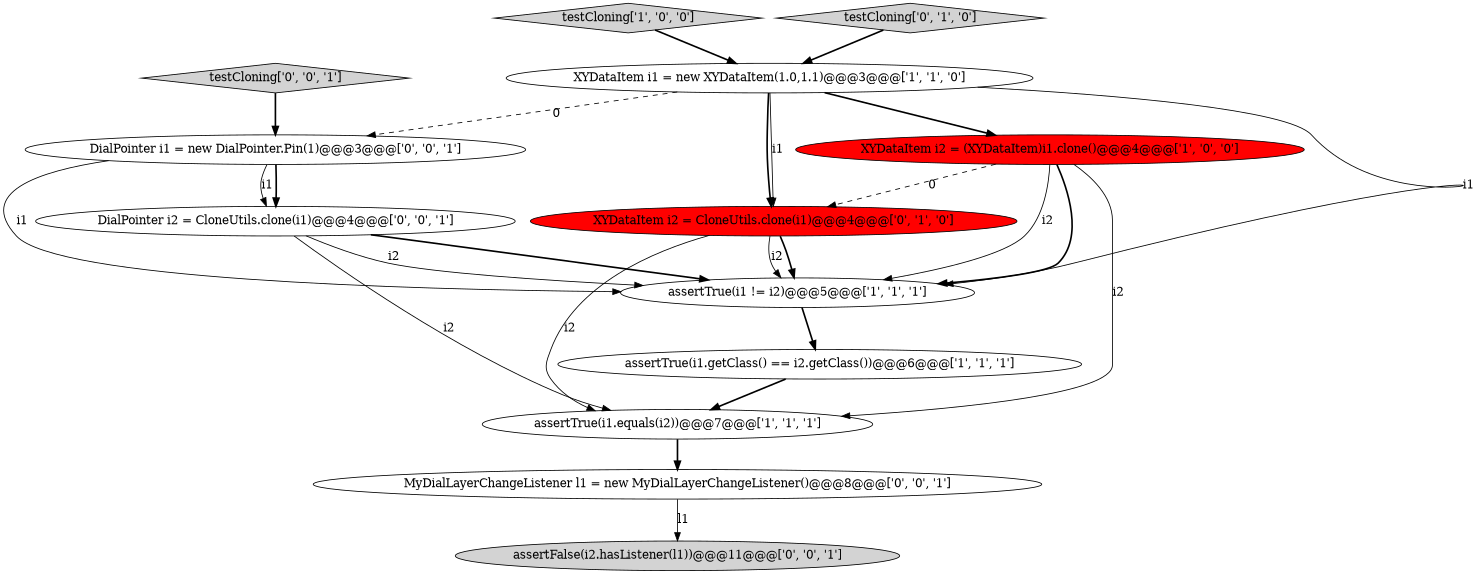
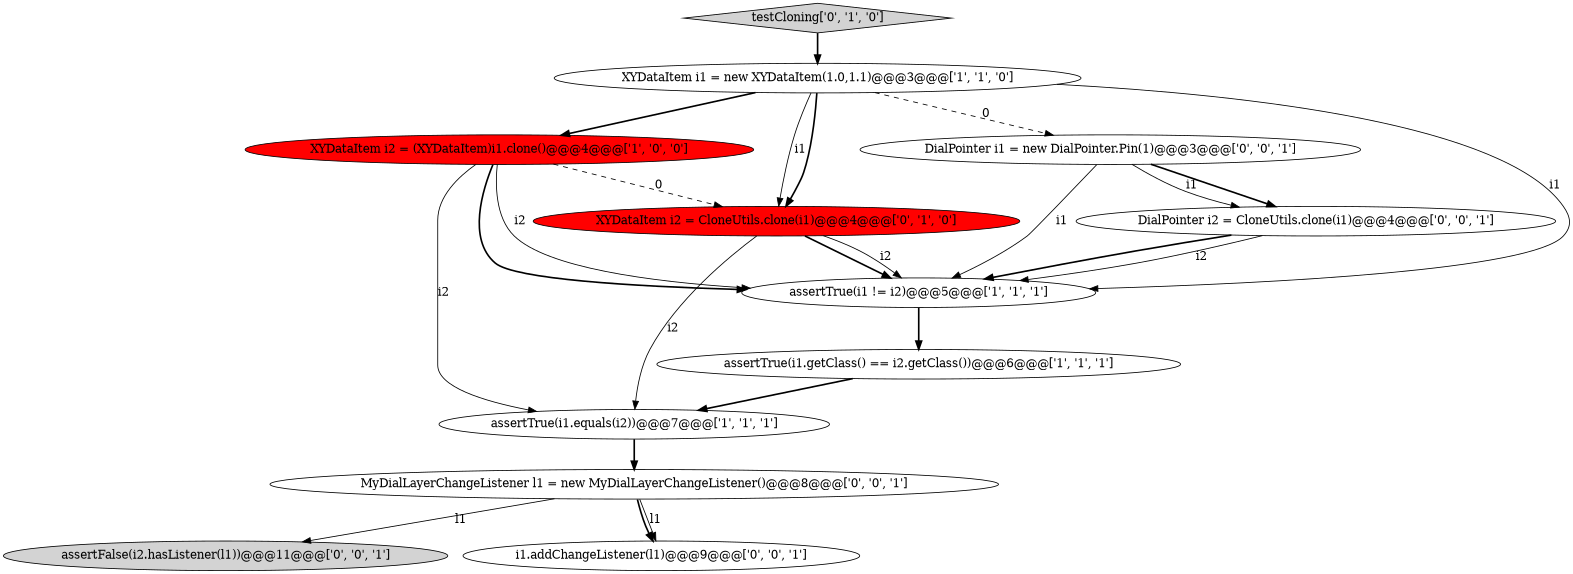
(628, 18) -> none
(275, 78) -> none
(442, 334) -> none
none -> (661, 556)
